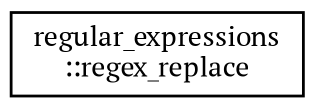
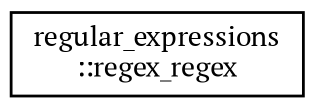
(157, 54) -> (157, 54)
